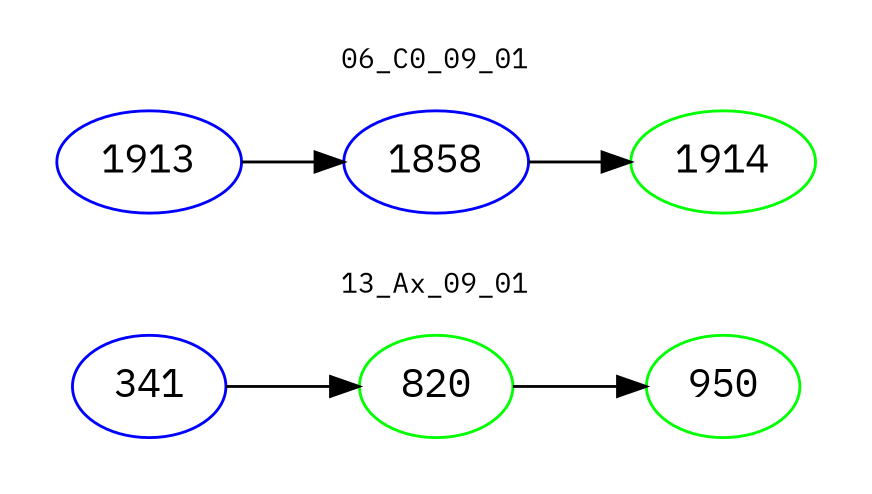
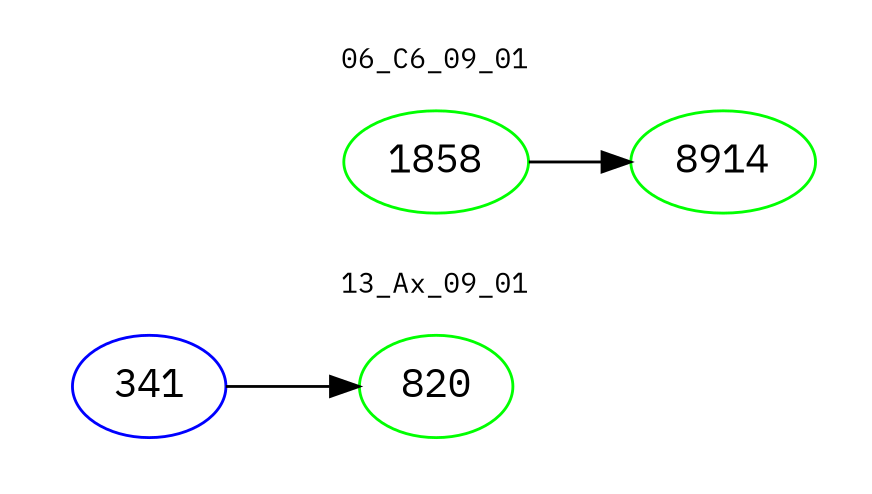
(436, 61) -> (436, 61)
(149, 162) -> none
(436, 162) -> (436, 162)
(723, 162) -> (723, 162)
(723, 386) -> none
